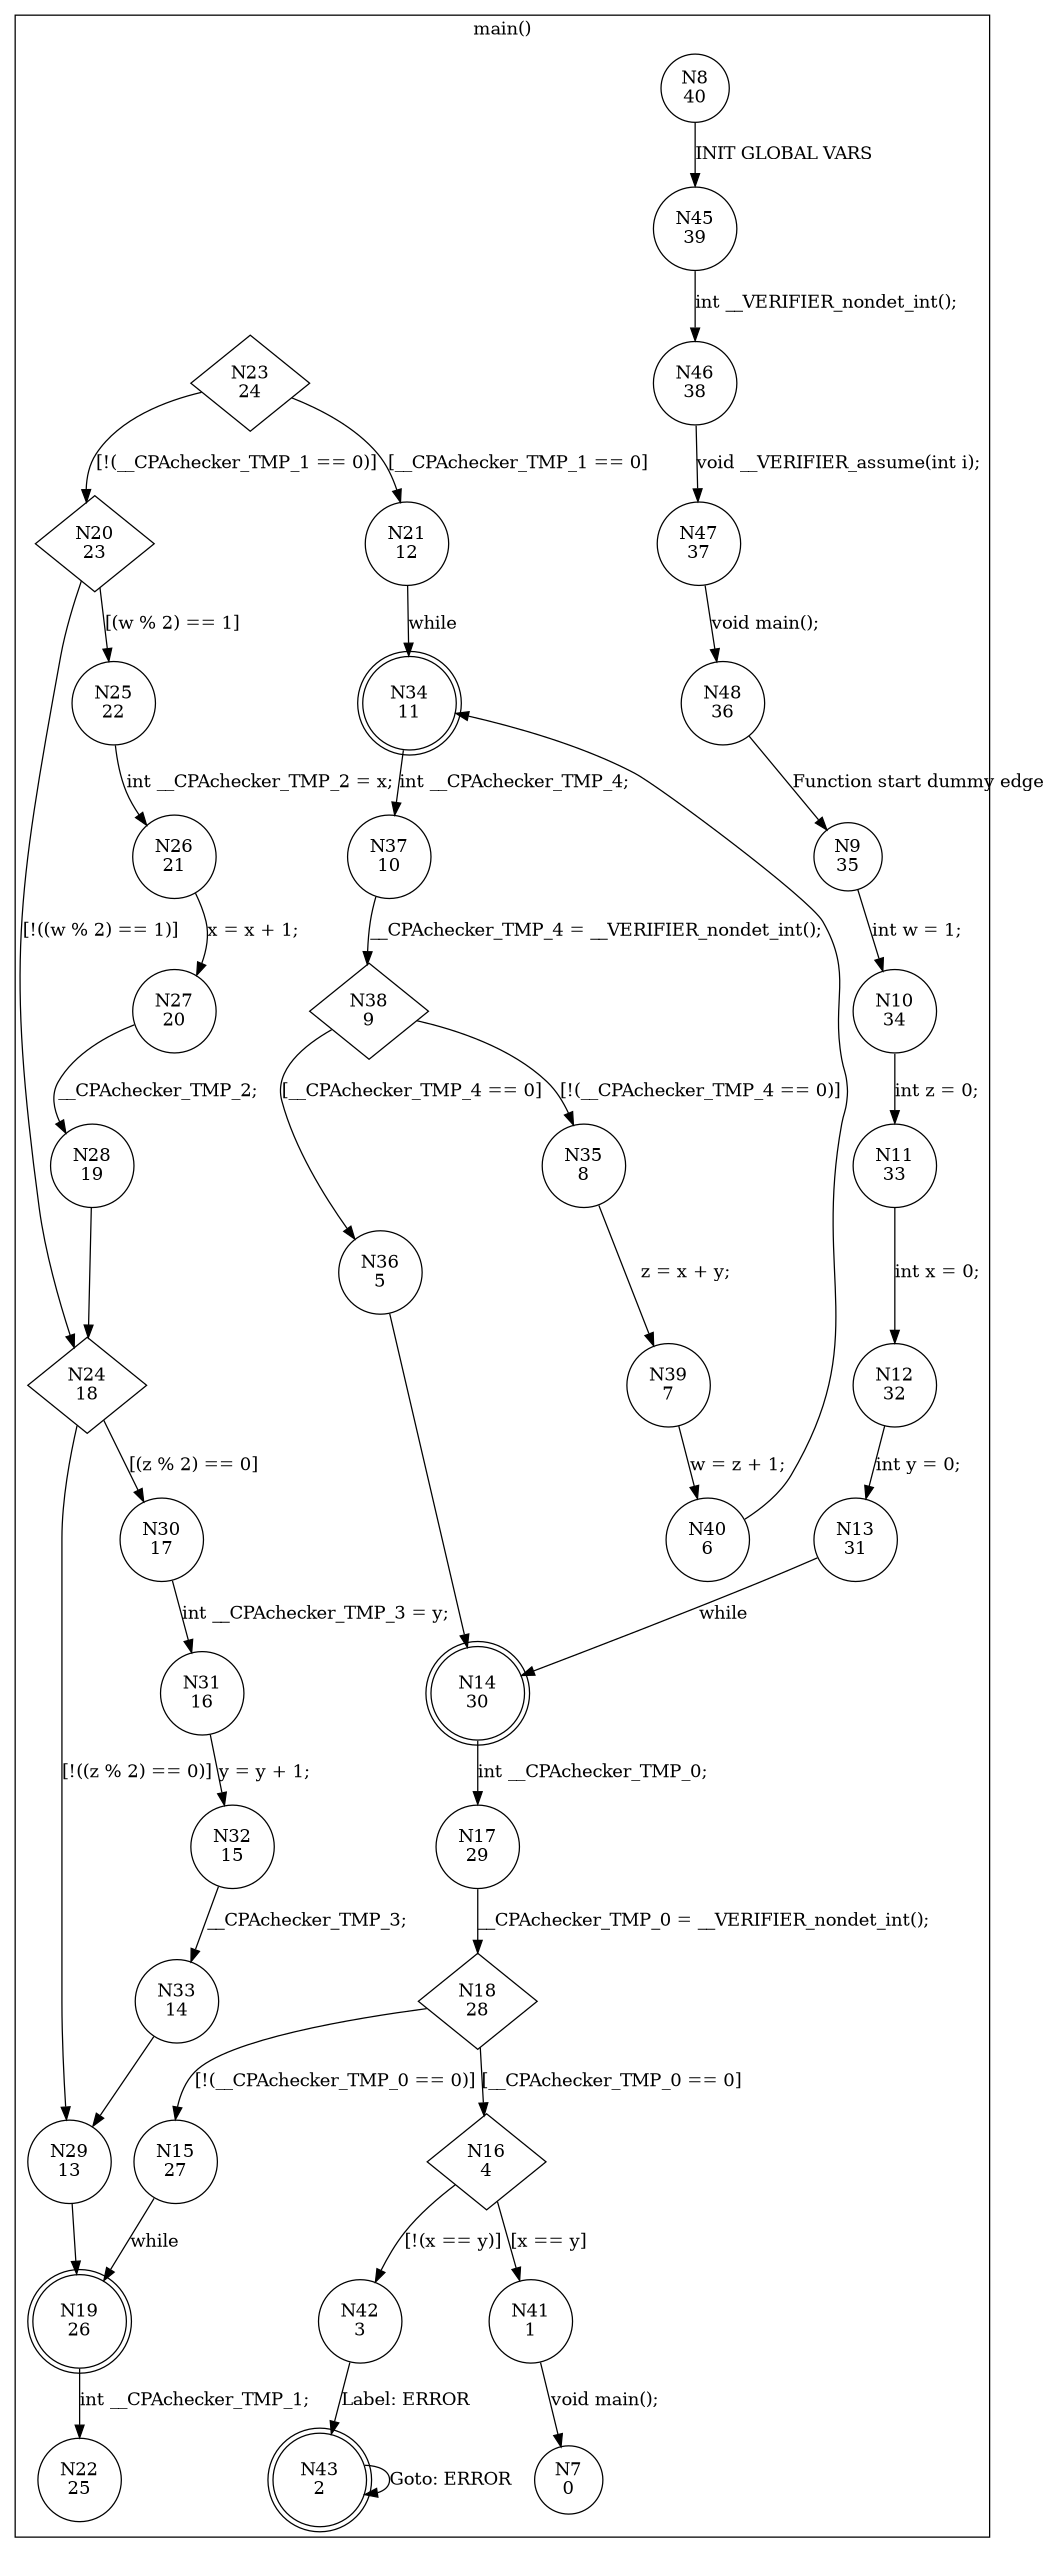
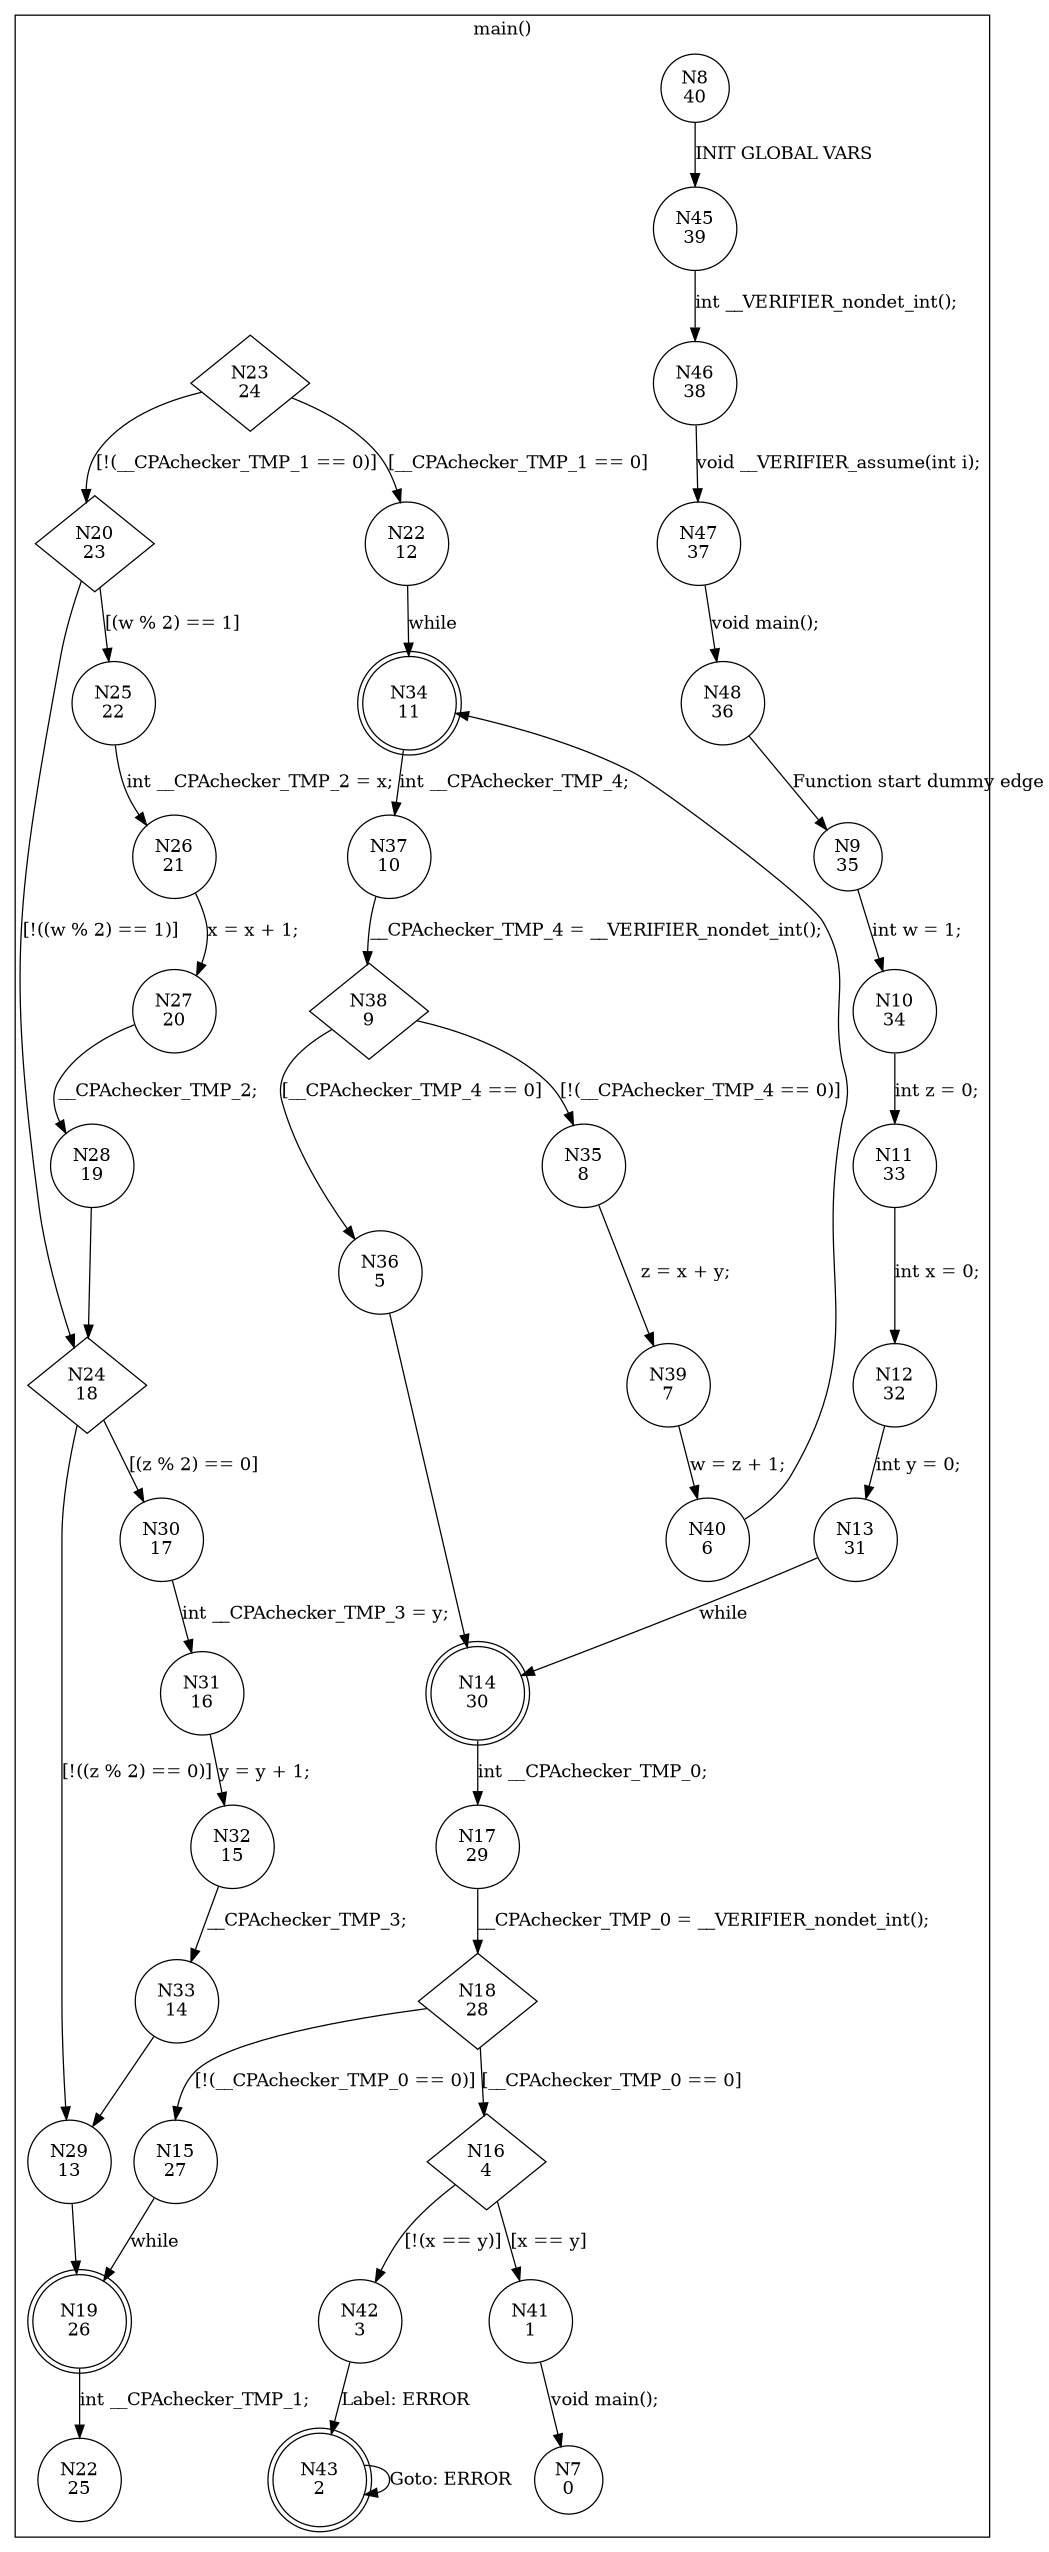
(407, 544) -> (407, 544)
